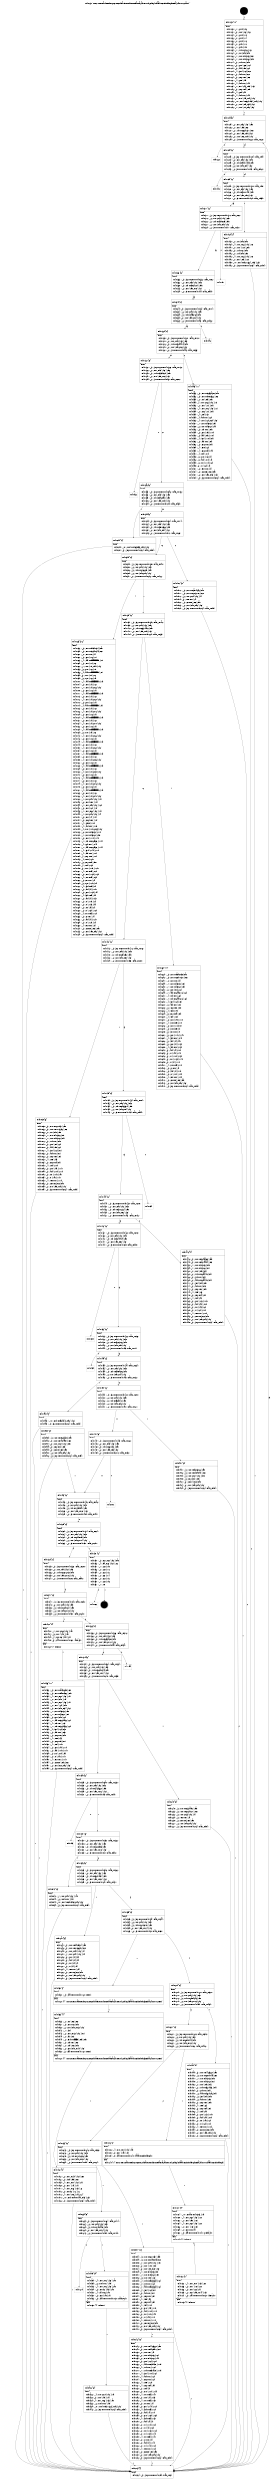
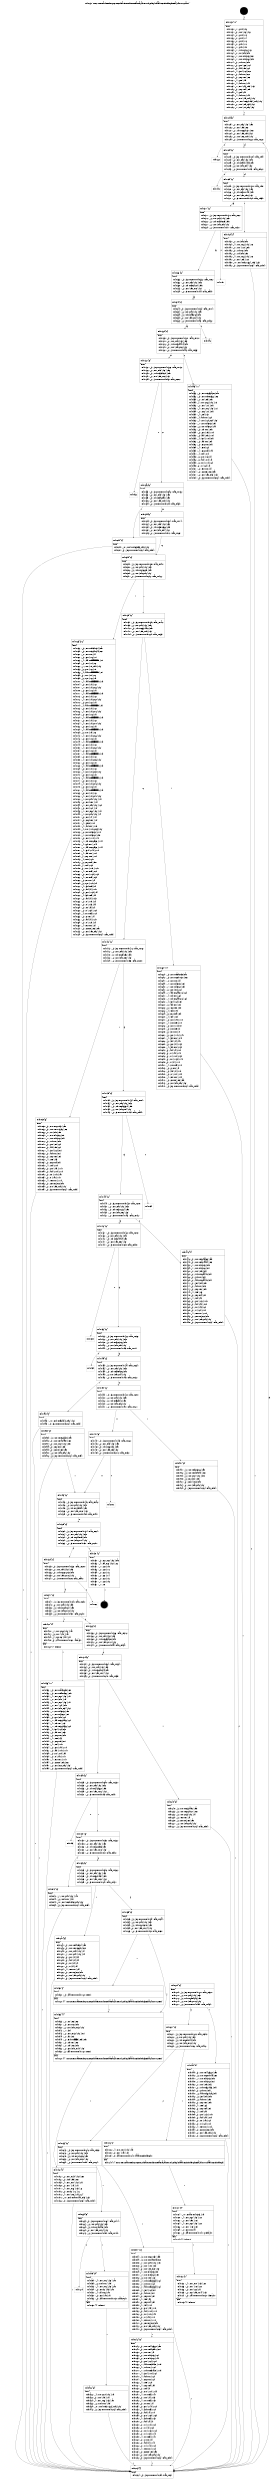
(194, 596) -> none
(97, 1594) -> (86, 1591)
(128, 1667) -> none
(180, 1956) -> (162, 1973)
(195, 2259) -> (193, 2258)
